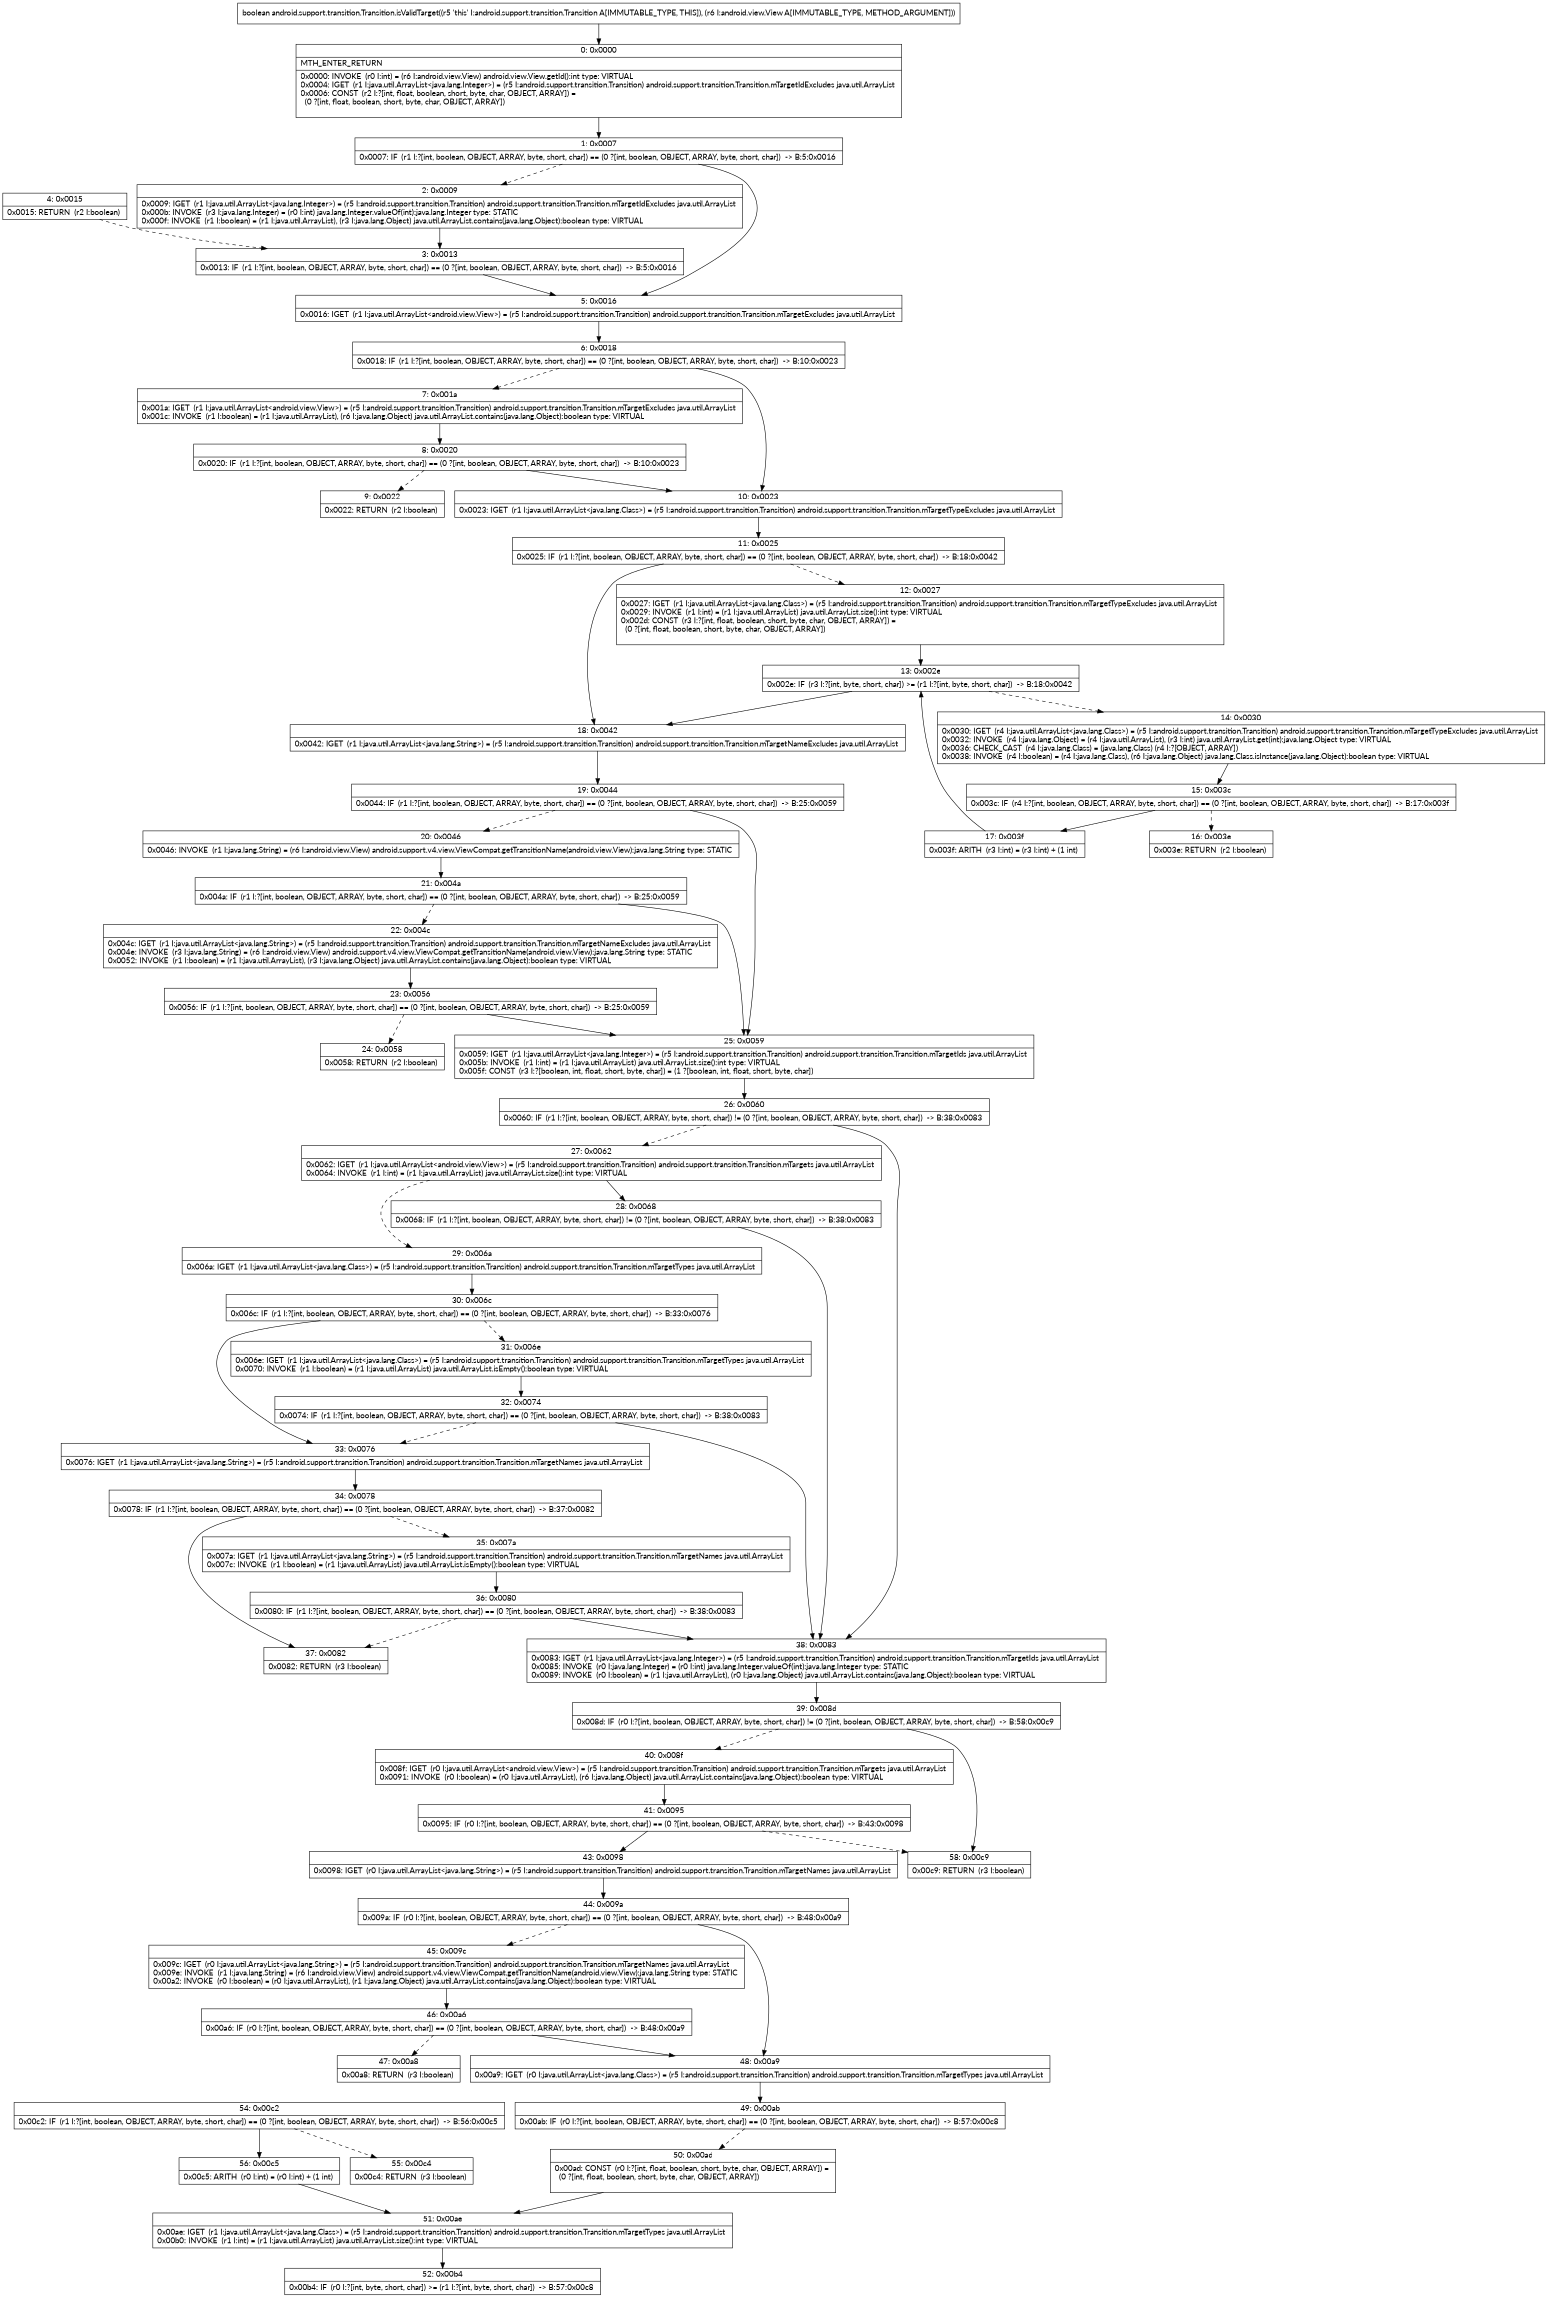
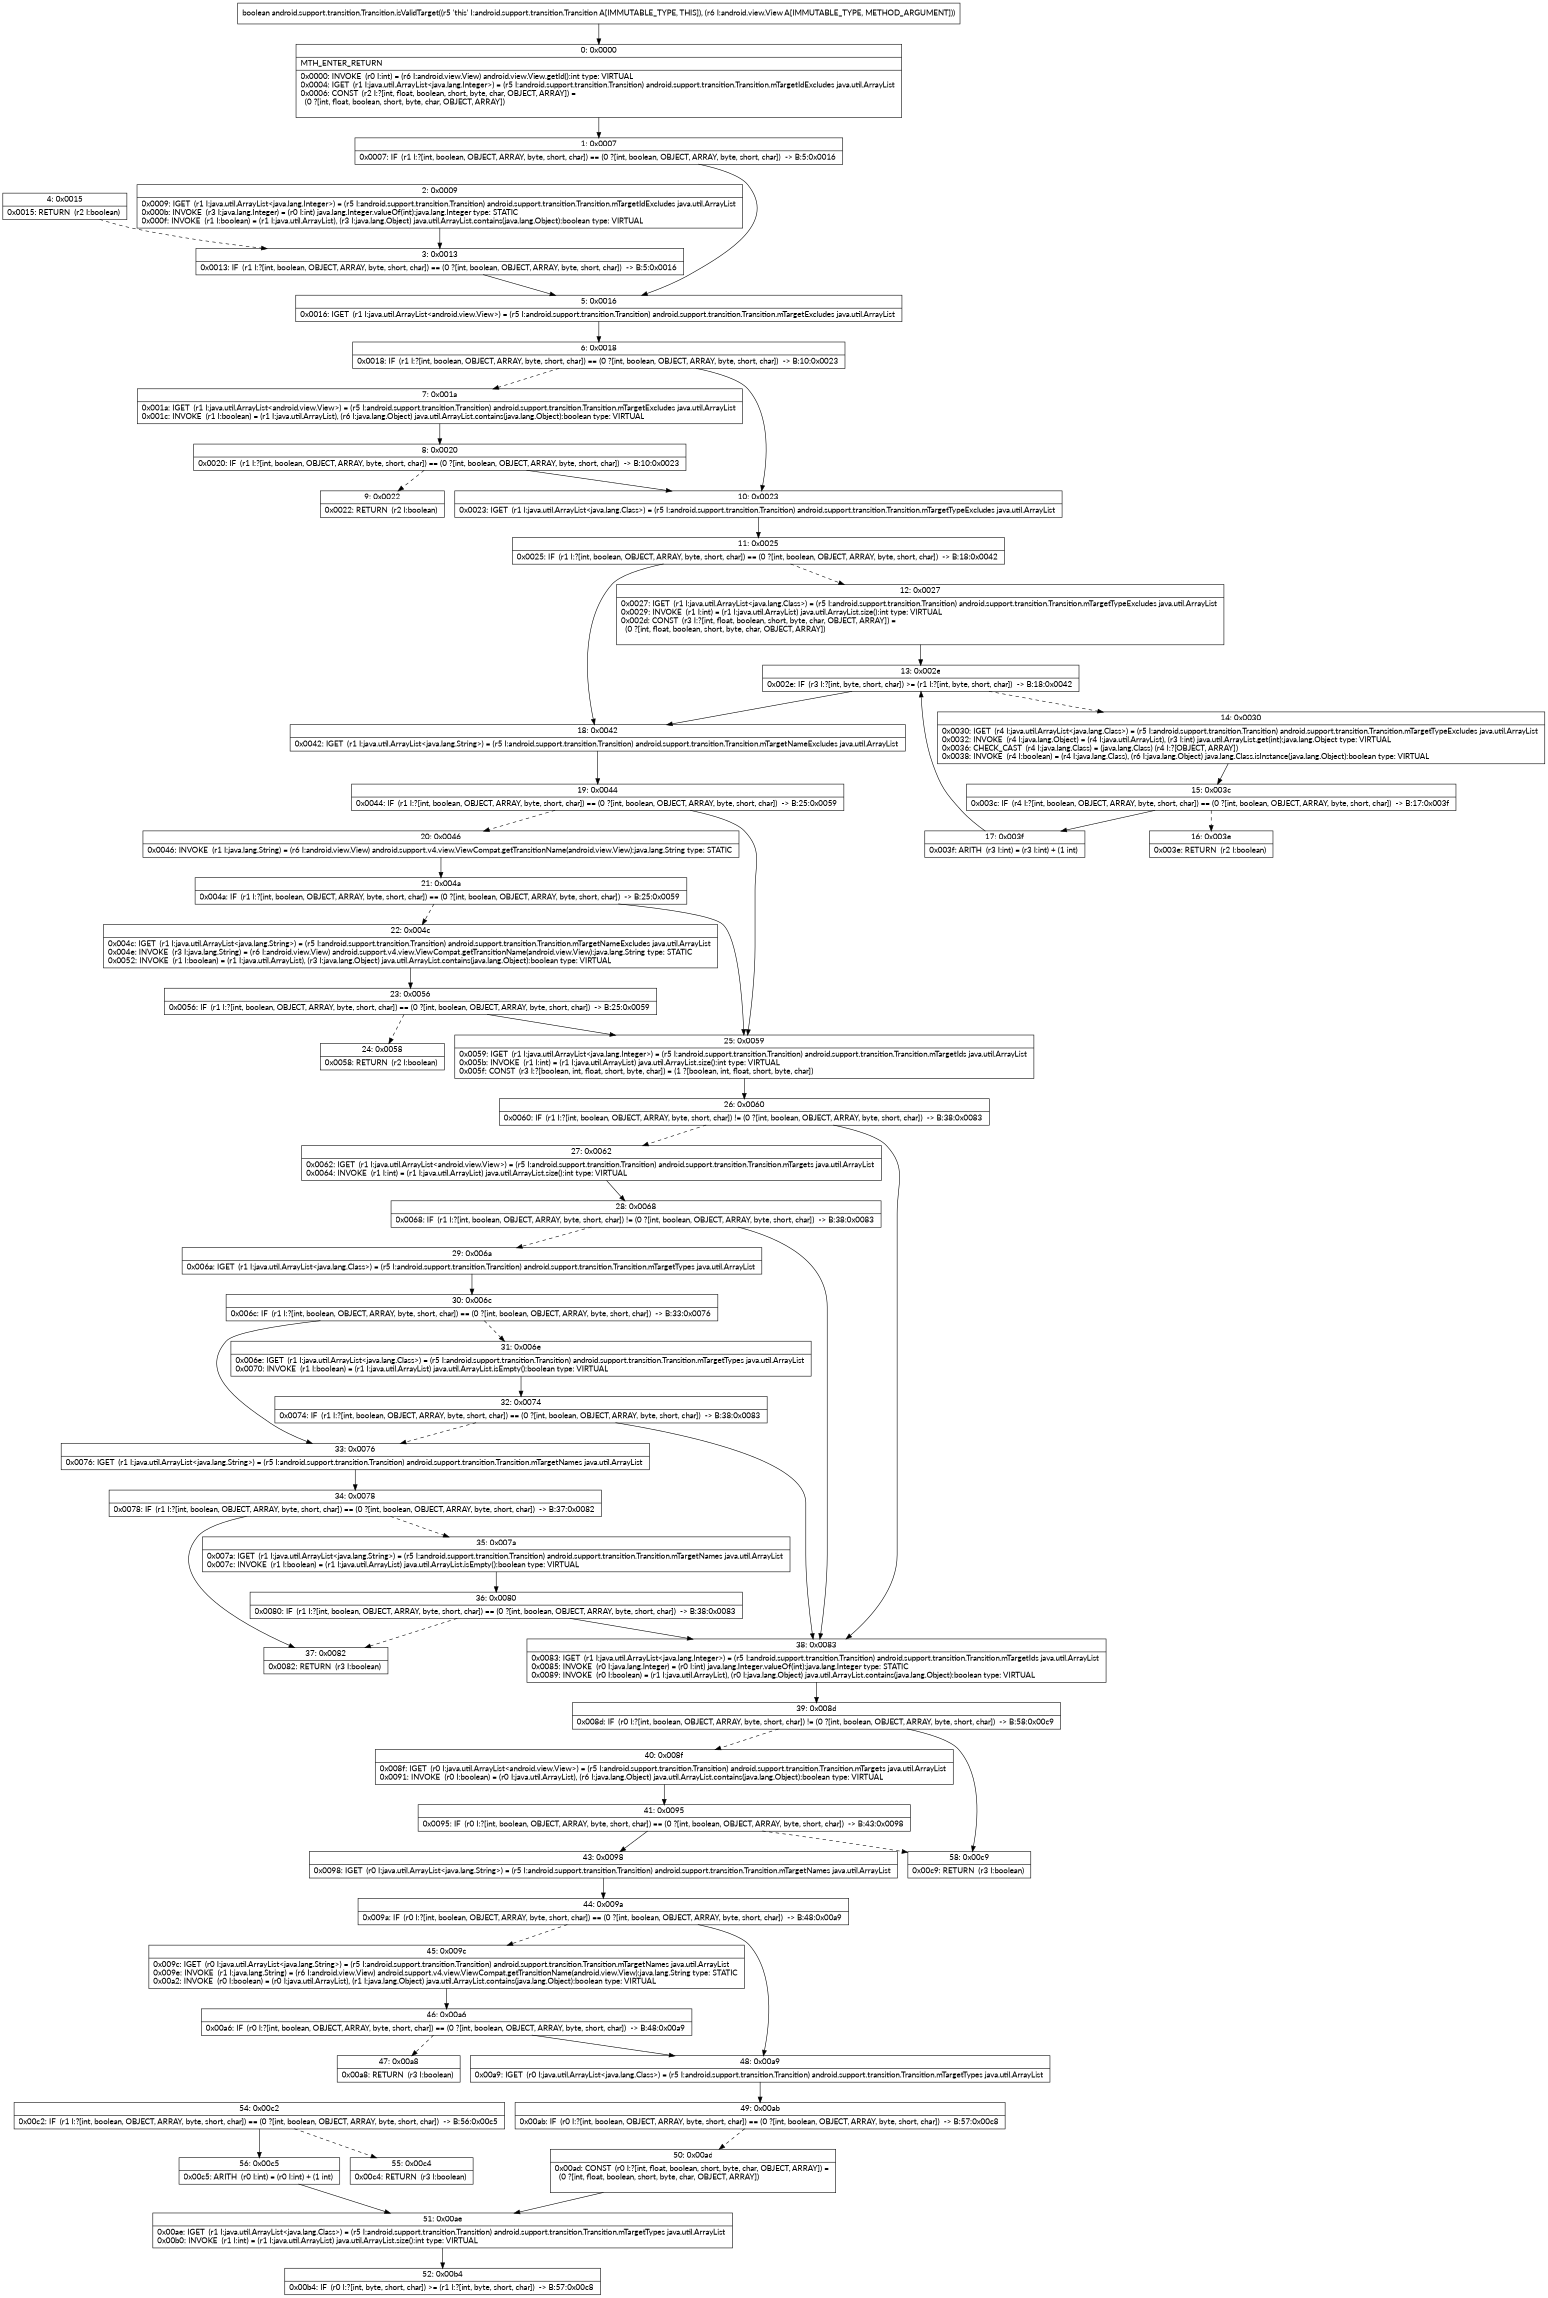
(534, 174) -> none
(384, 1204) -> (557, 1237)
